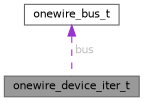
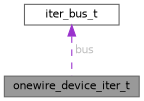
(72, 15) -> (72, 15)
